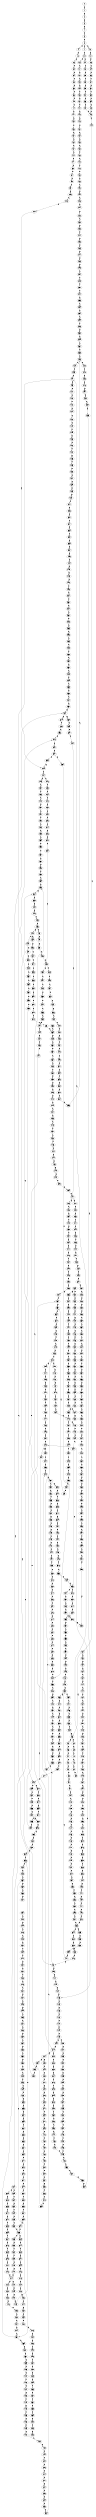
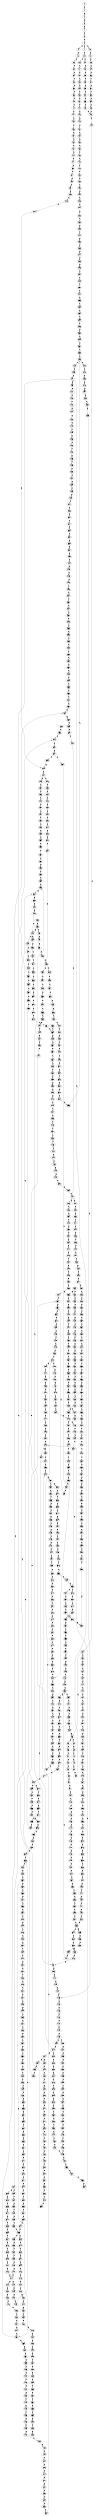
(61, 720) -> none
(35, 917) -> (33, 923)
none -> (22, 1907)
